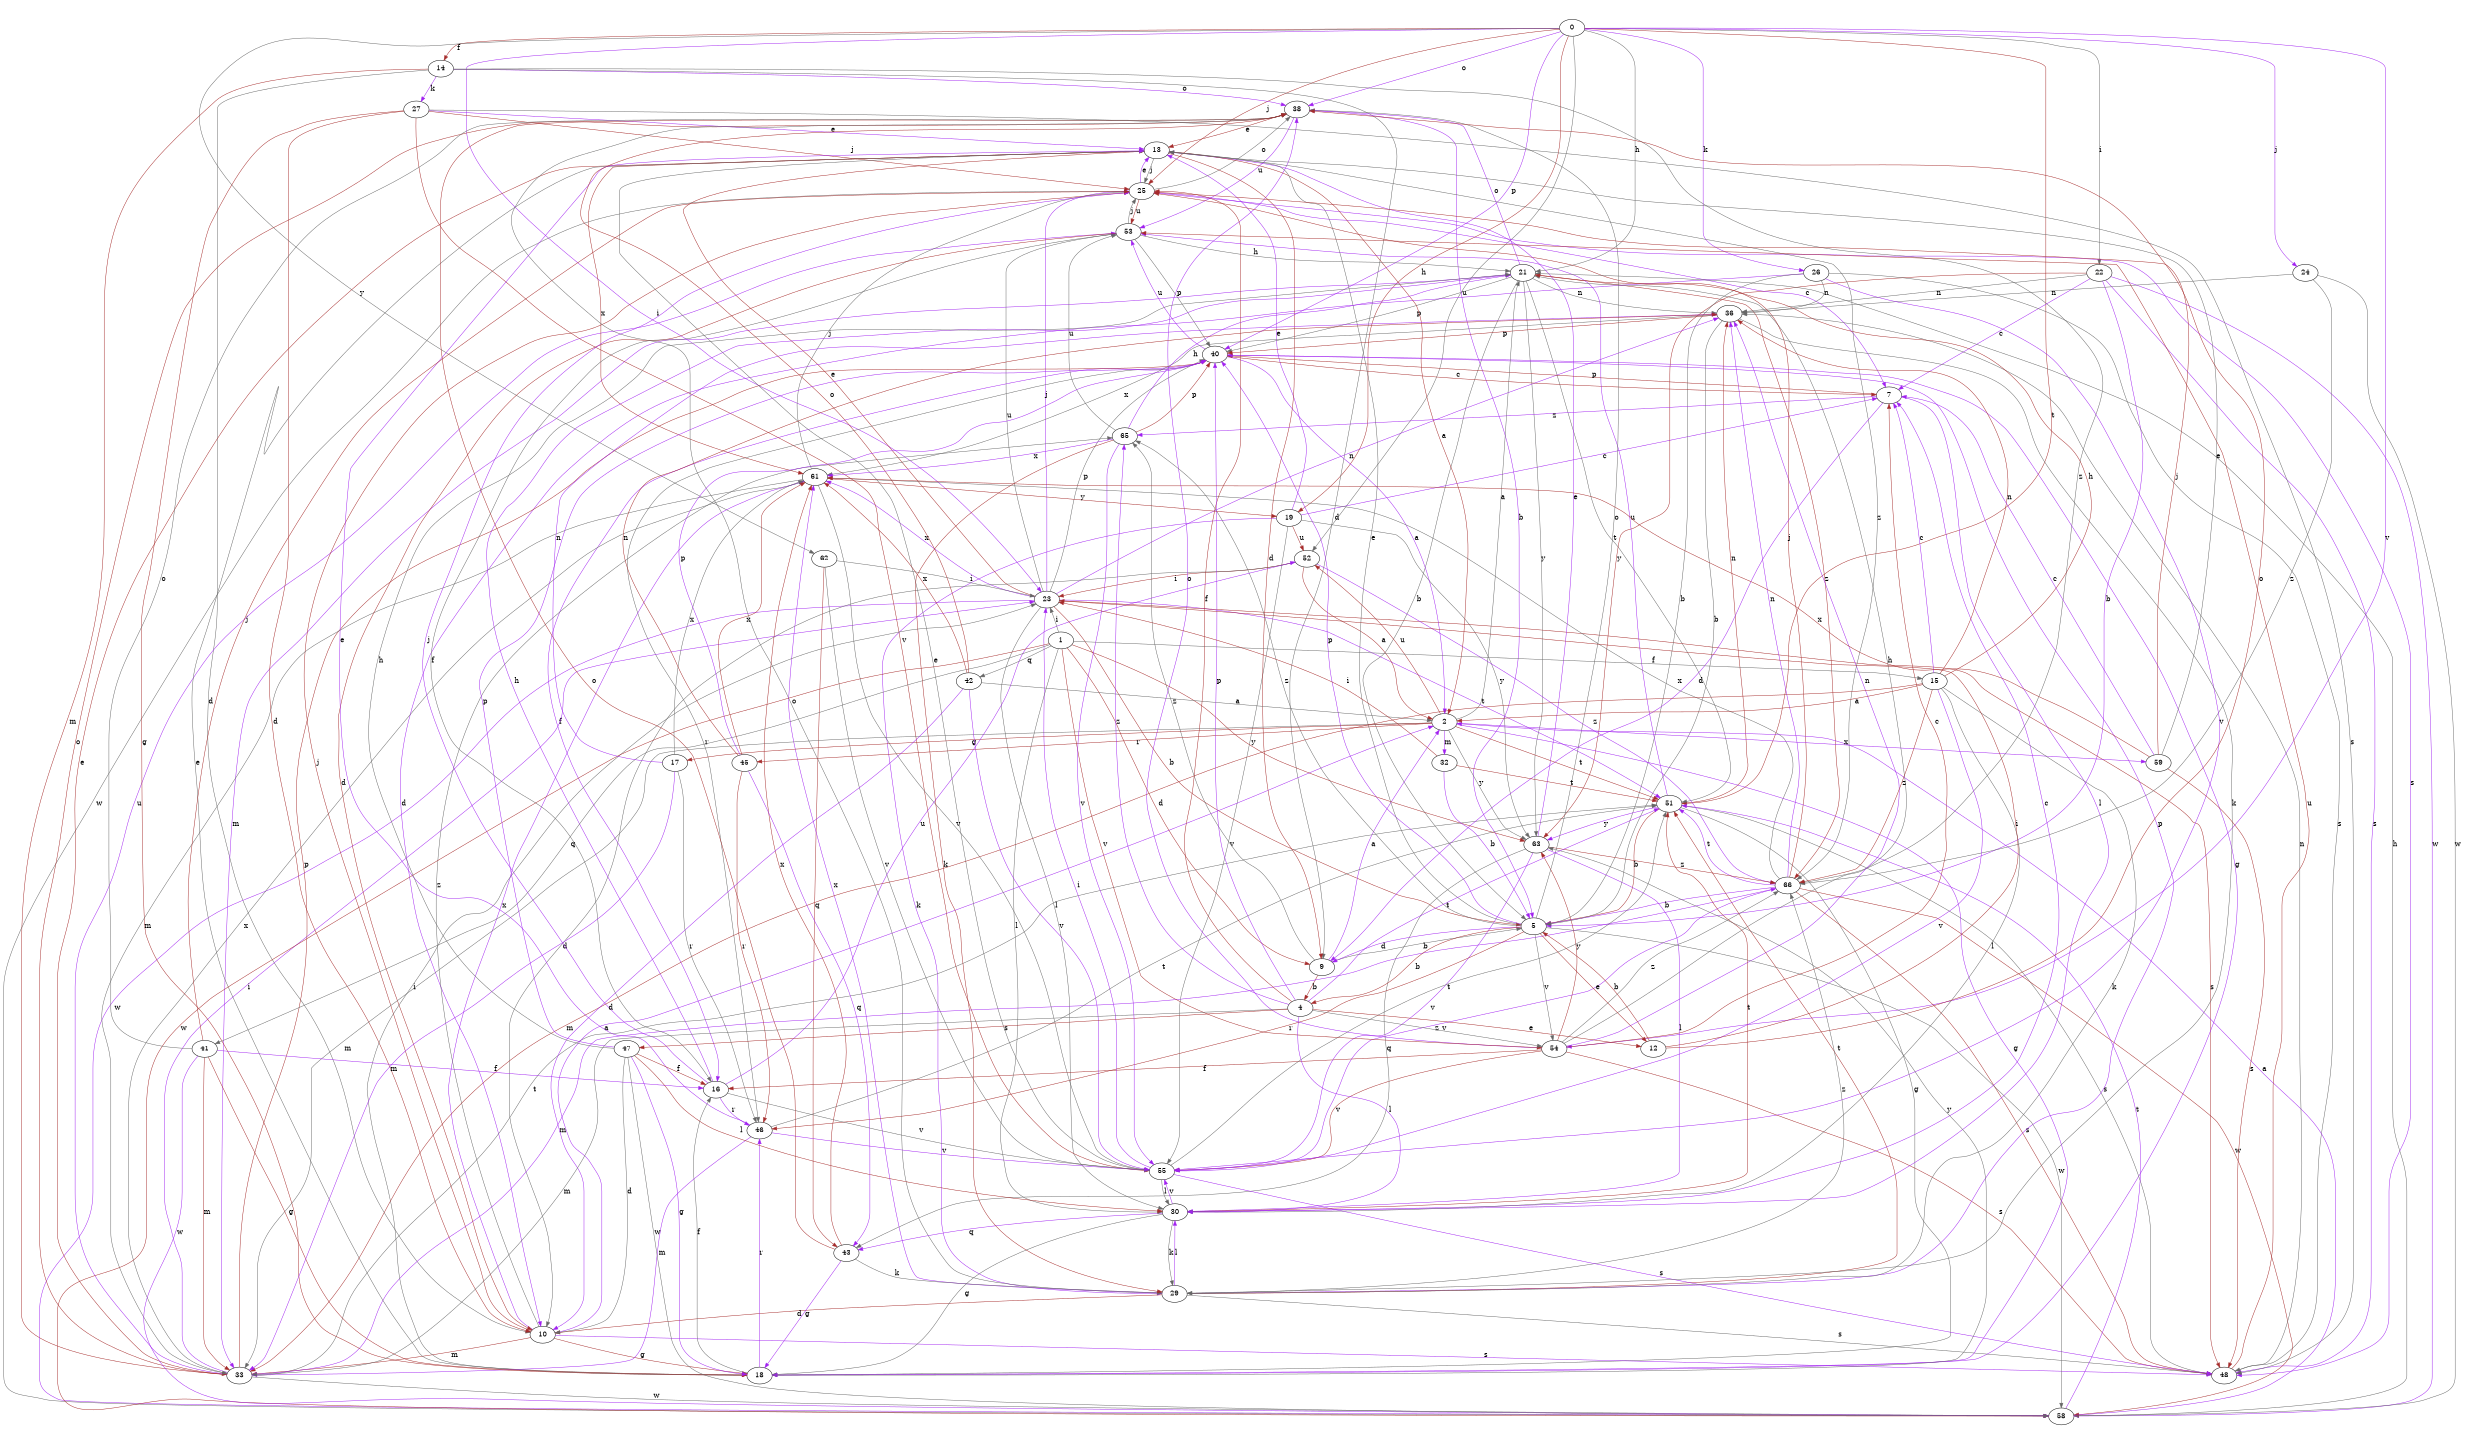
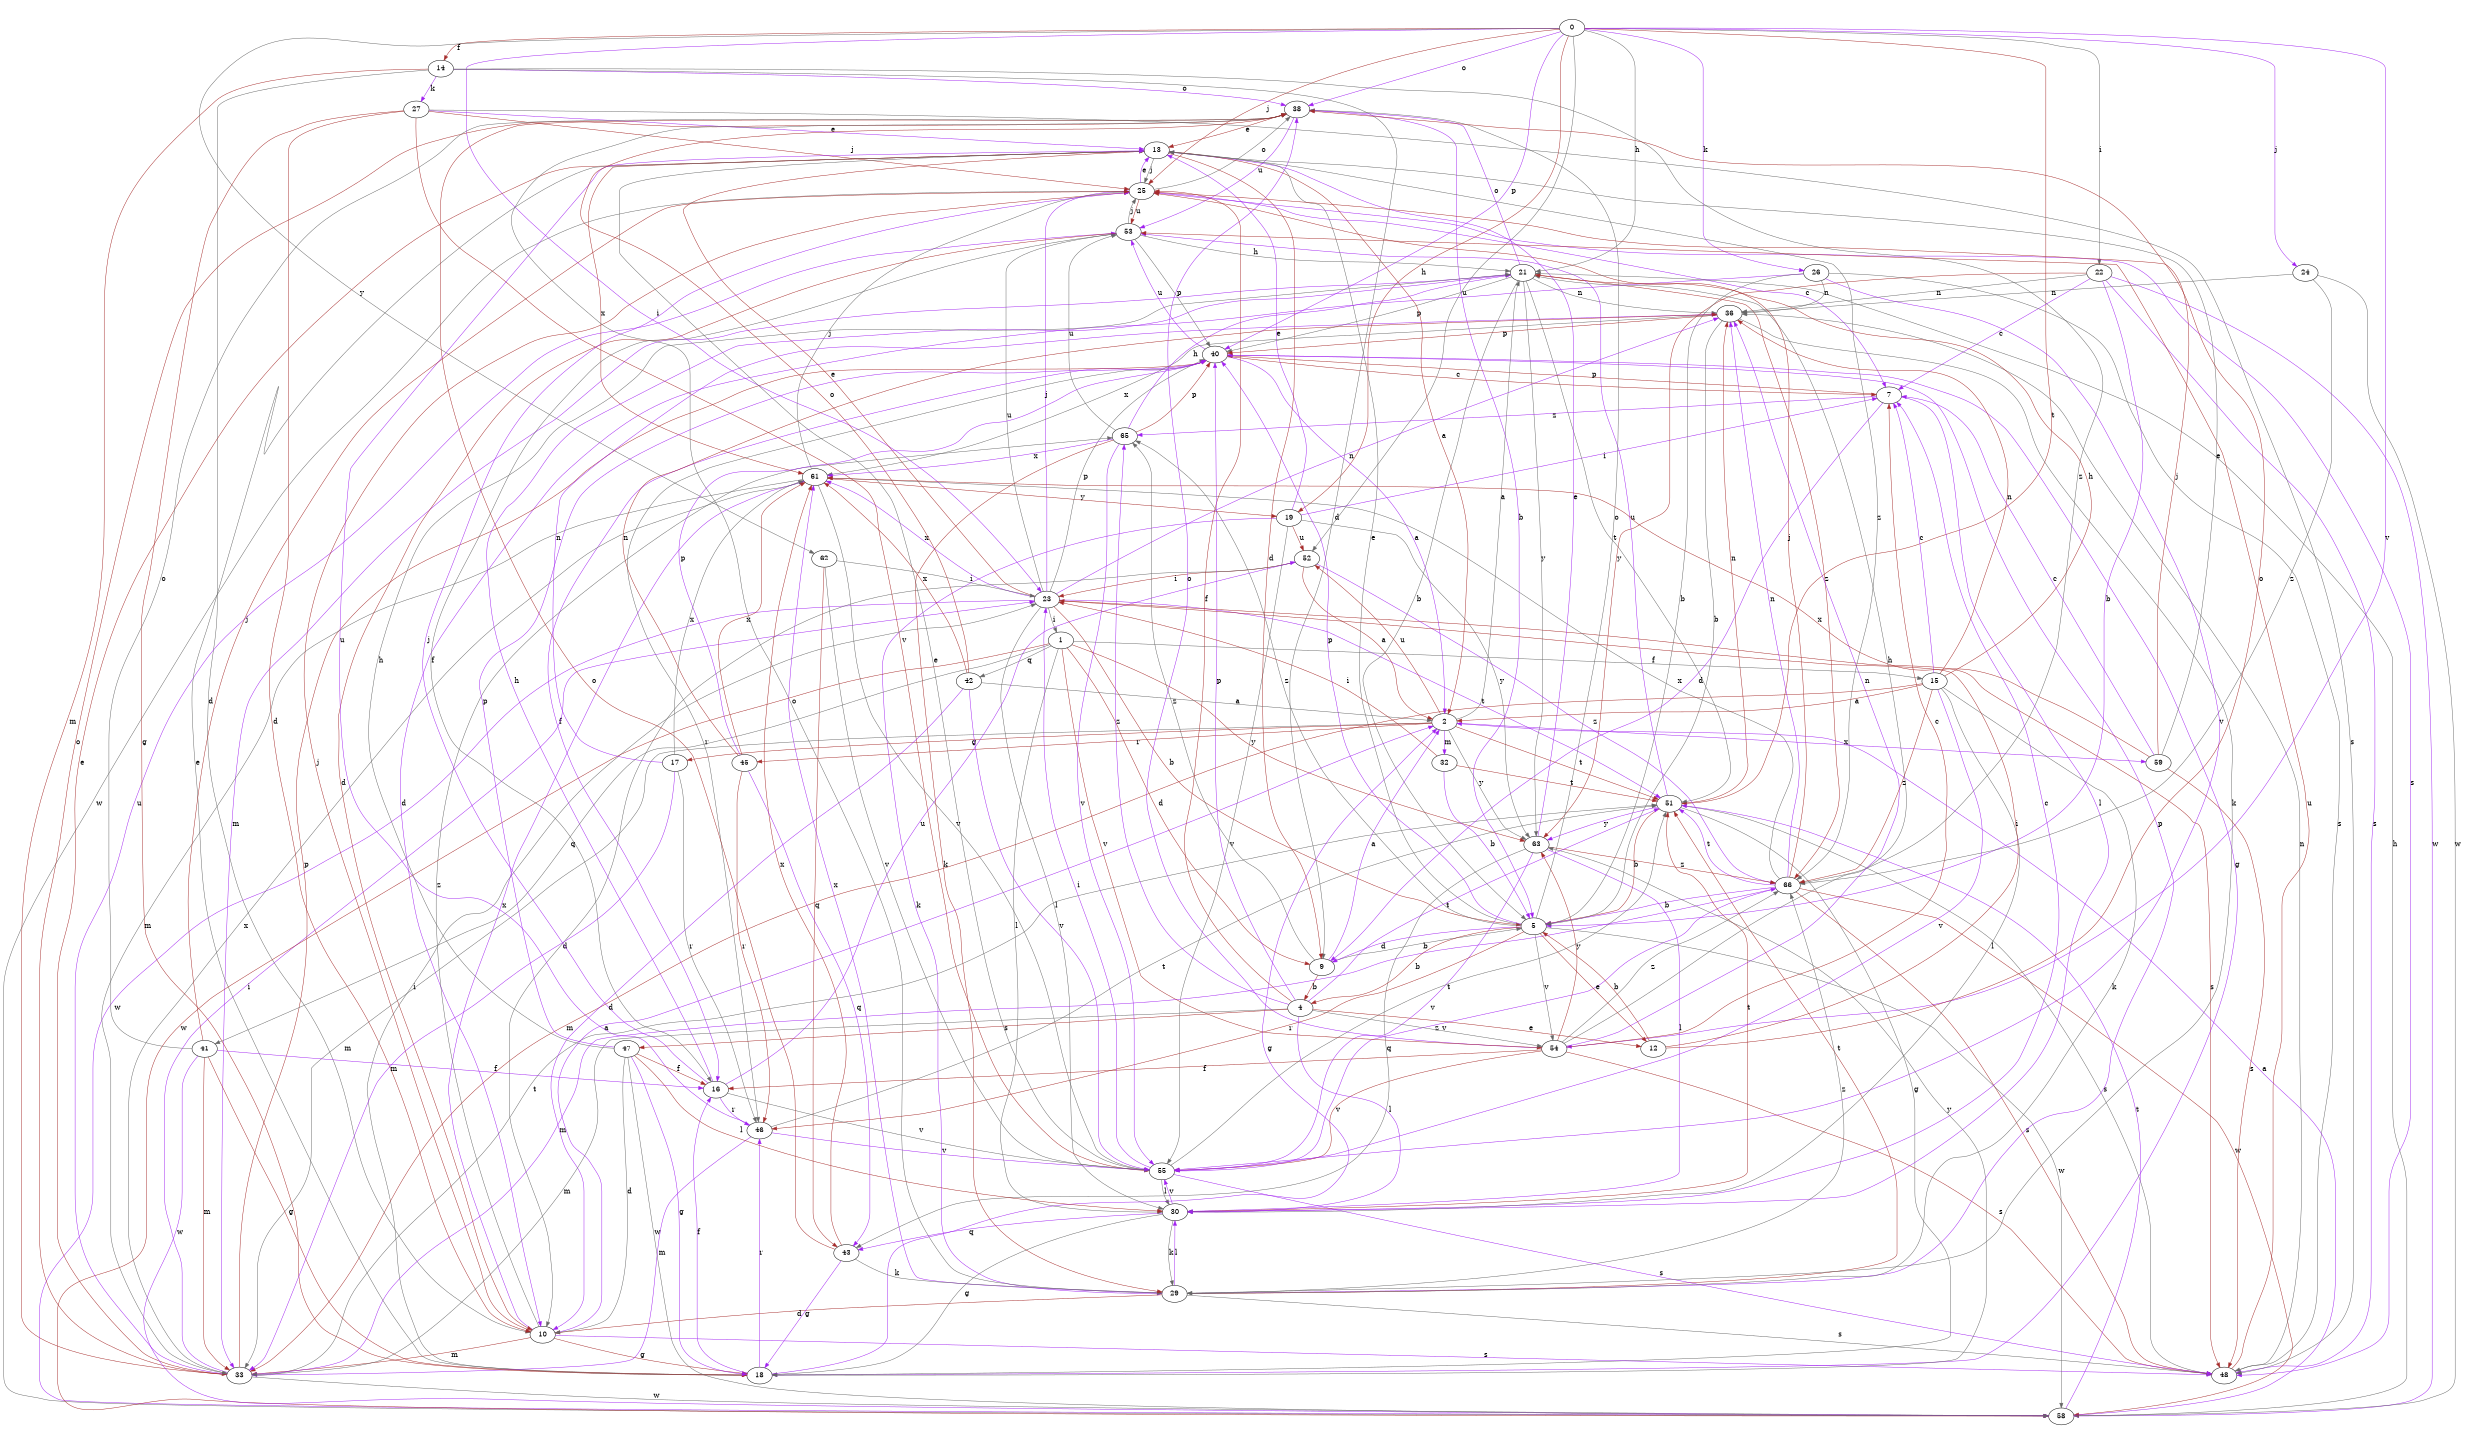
(1605, 457) -> (1605, 457)
(1055, 622) -> (1051, 618)
(342, 640) -> (342, 640)
(697, 1251) -> (697, 1251)
(1993, 1323) -> (1249, 1195)
